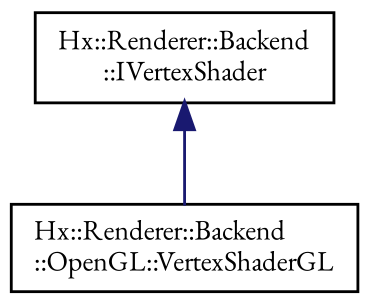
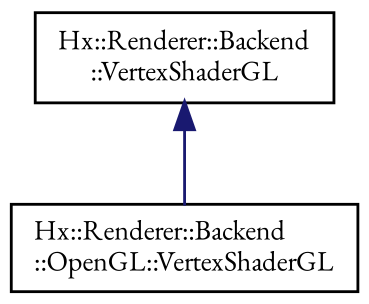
(185, 58) -> (185, 58)
